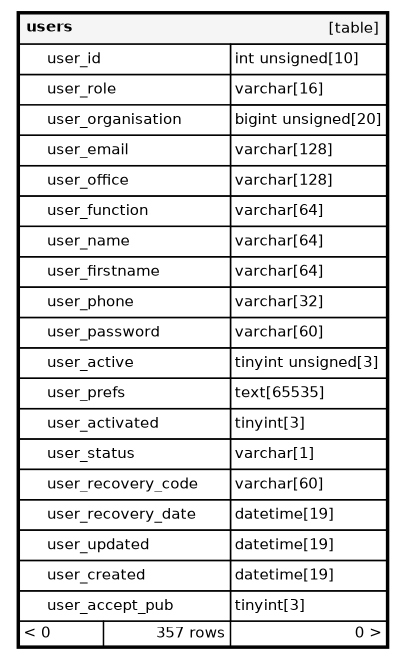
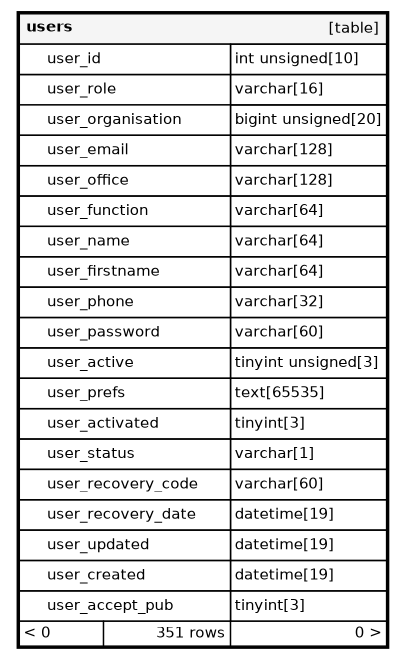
(191, 633) -> (191, 633)
